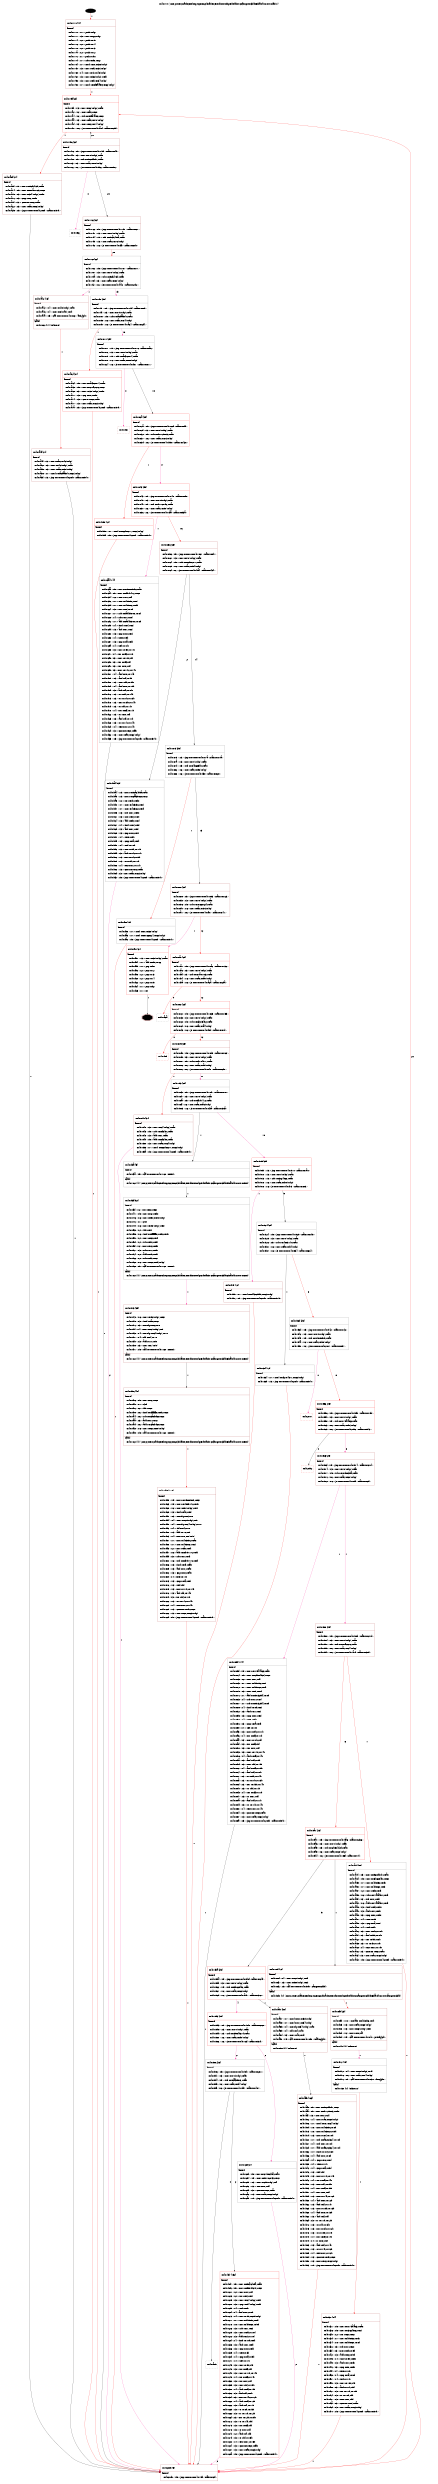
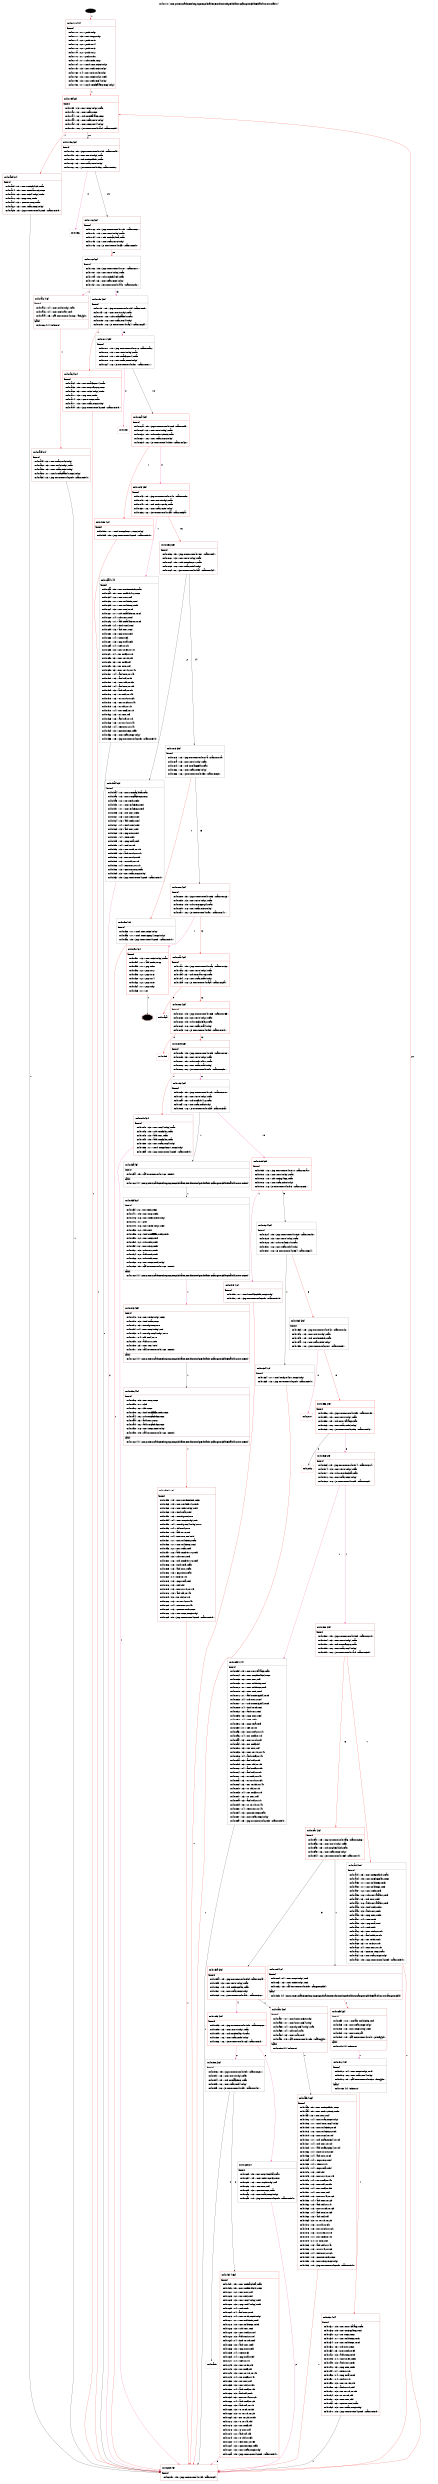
(91, 136) -> (88, 135)
(293, 2466) -> (293, 2466)
